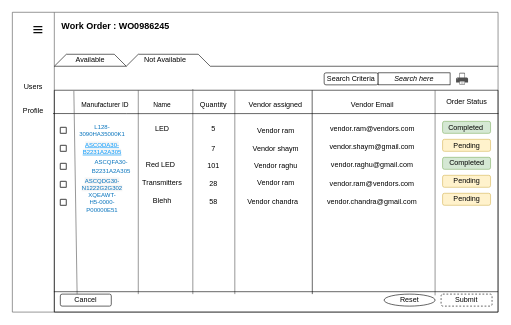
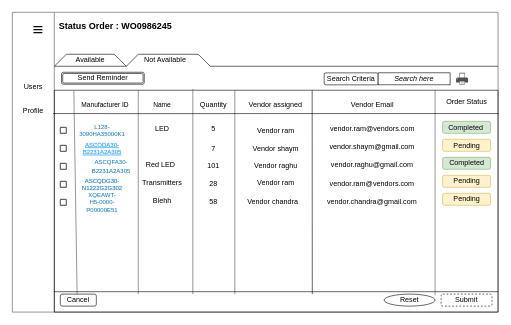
(114, 26) -> (114, 26)
none -> (103, 78)
(86, 300) -> (78, 300)
